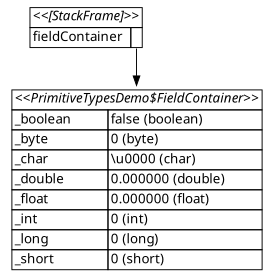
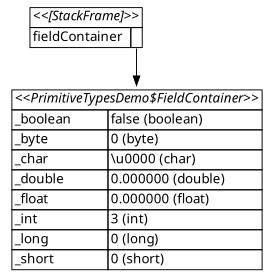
(130, 219) -> (130, 219)
